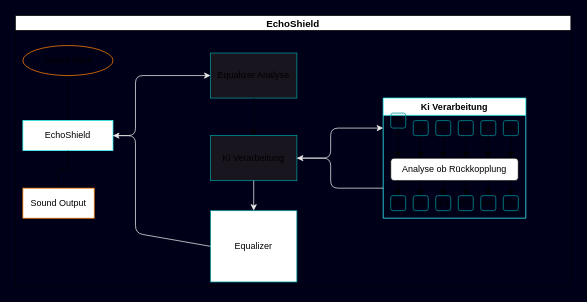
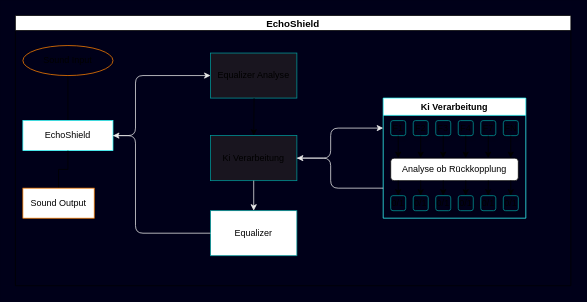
(398, 120) -> (398, 128)
(254, 246) -> (254, 233)
